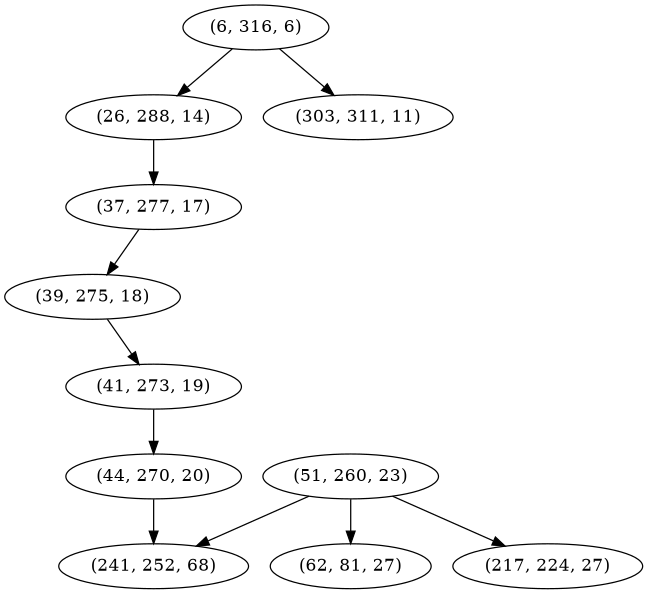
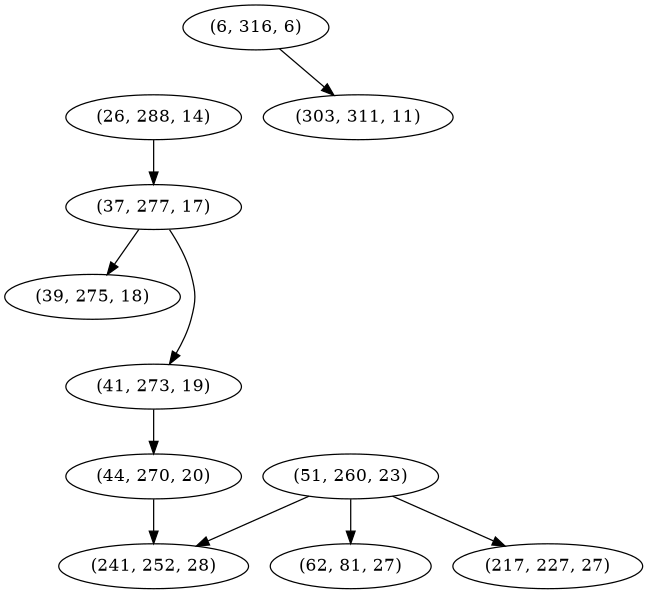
(210, 68) -> none
(119, 337) -> (194, 291)
(154, 566) -> (154, 566)
(548, 566) -> (548, 566)
